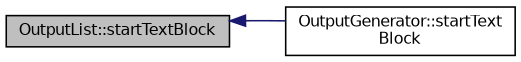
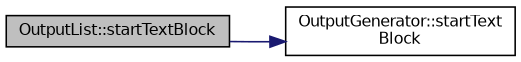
(266, 21) -> (250, 42)
